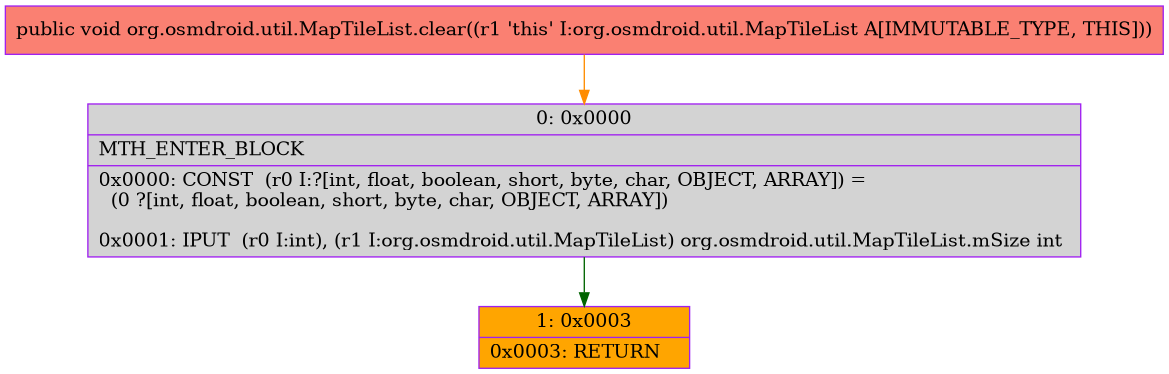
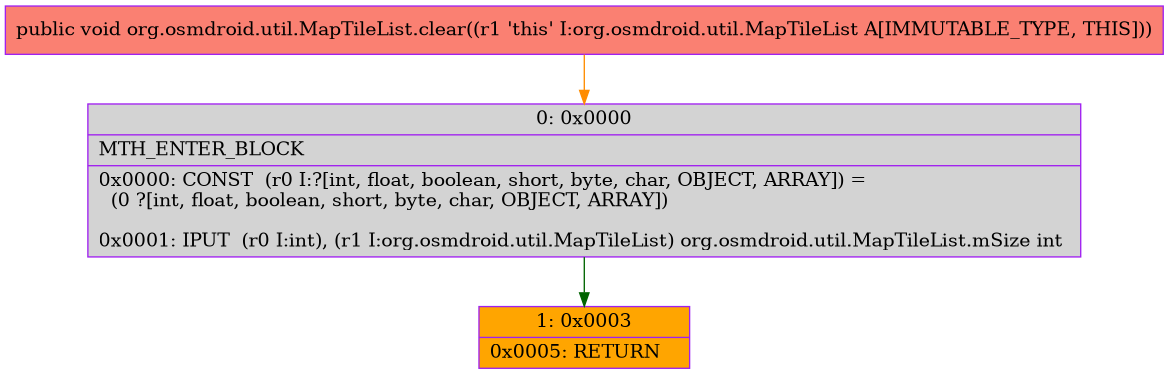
(584, 352) -> (584, 352)
